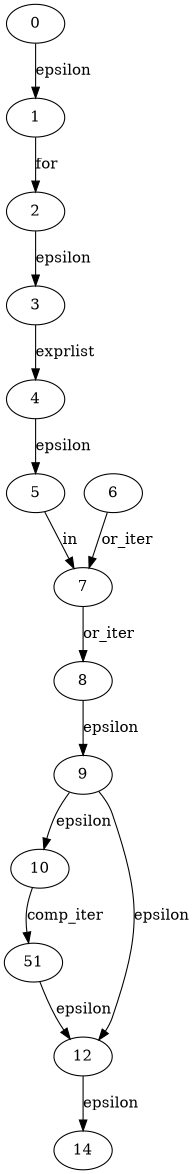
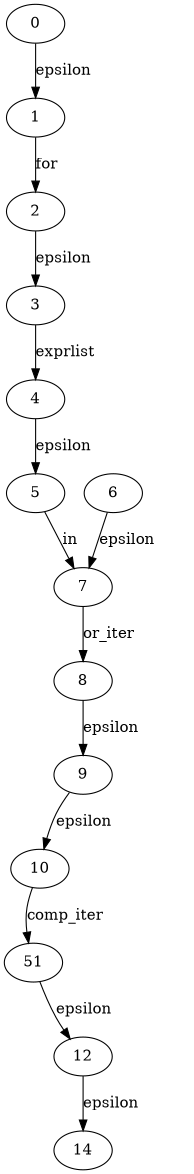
(127, 540) -> (127, 540)
(134, 910) -> none
